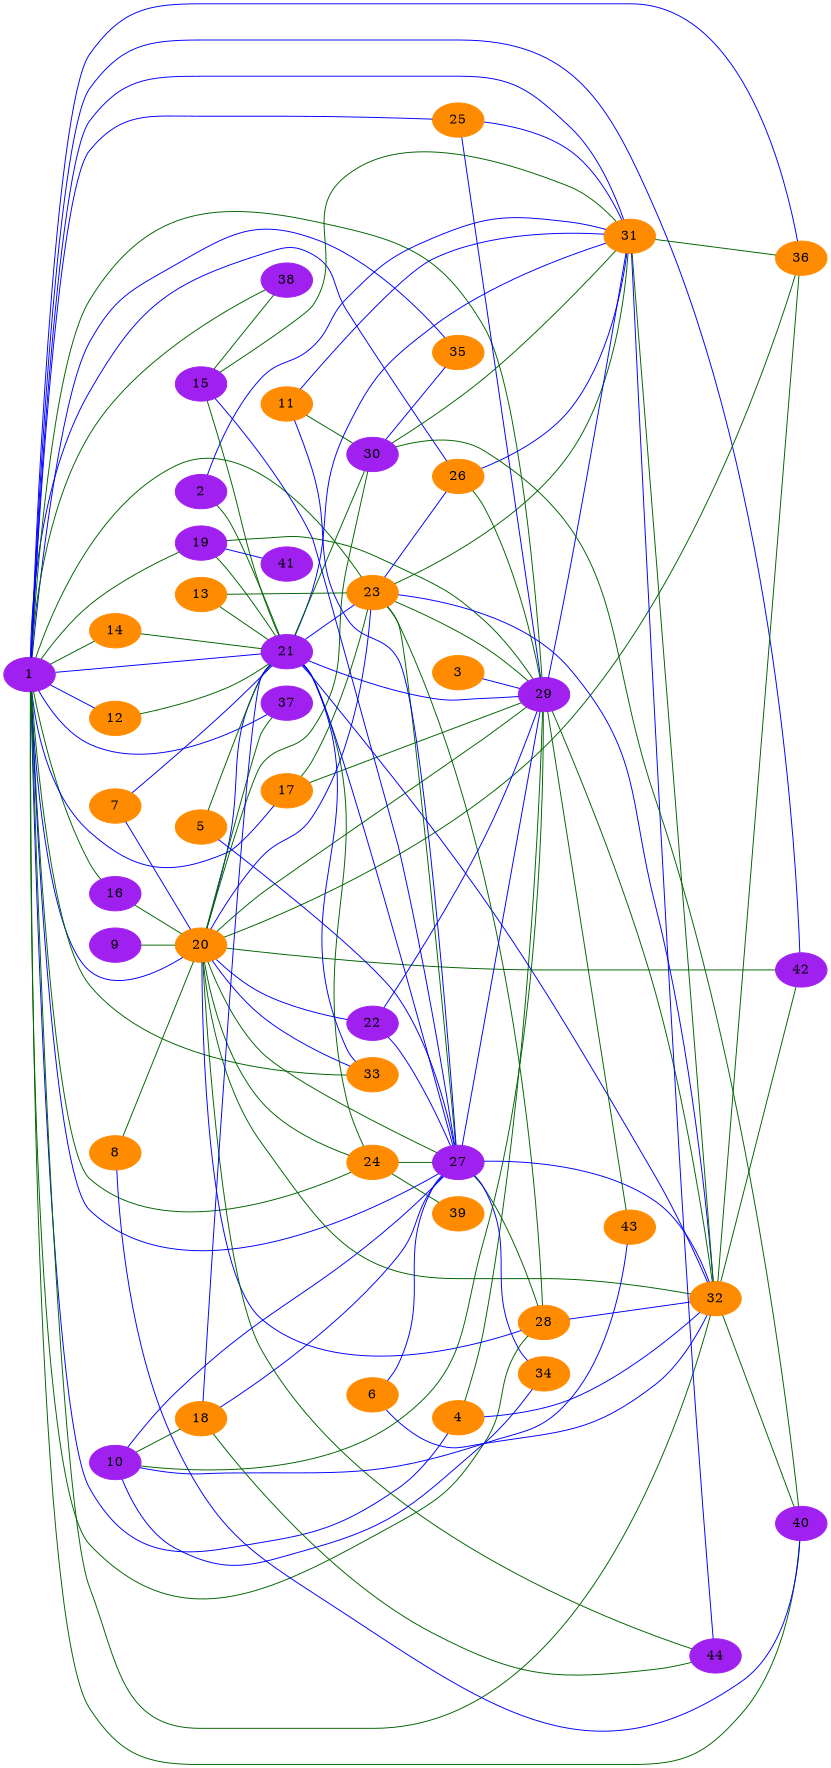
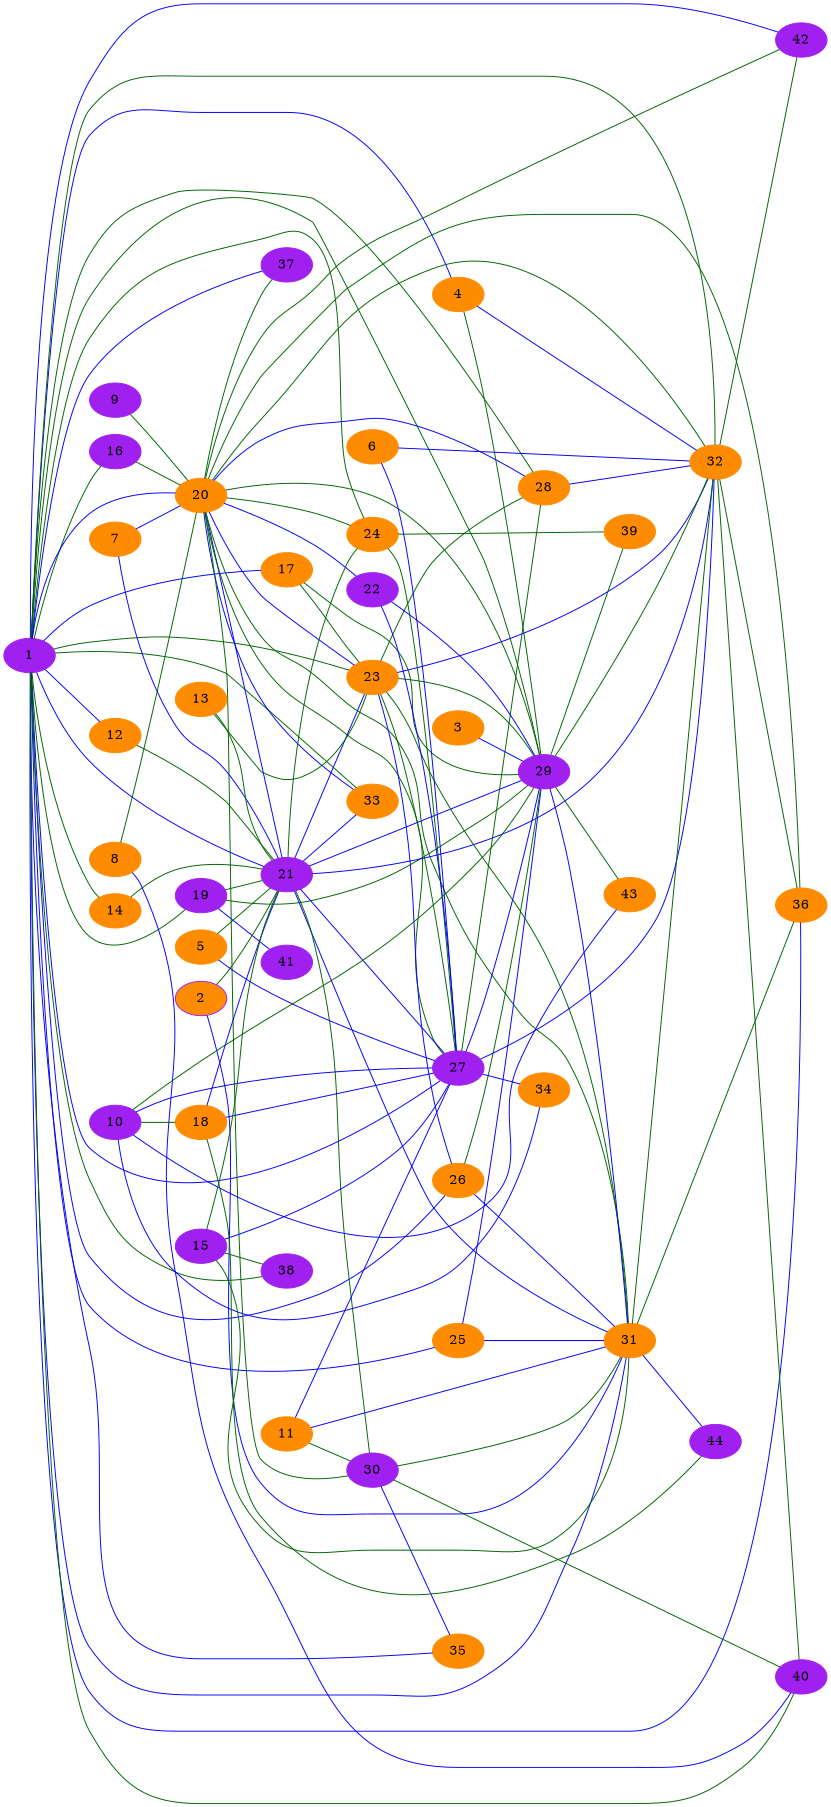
(201, 492) -> (201, 999)
none -> (587, 652)
(302, 1408) -> (458, 919)
